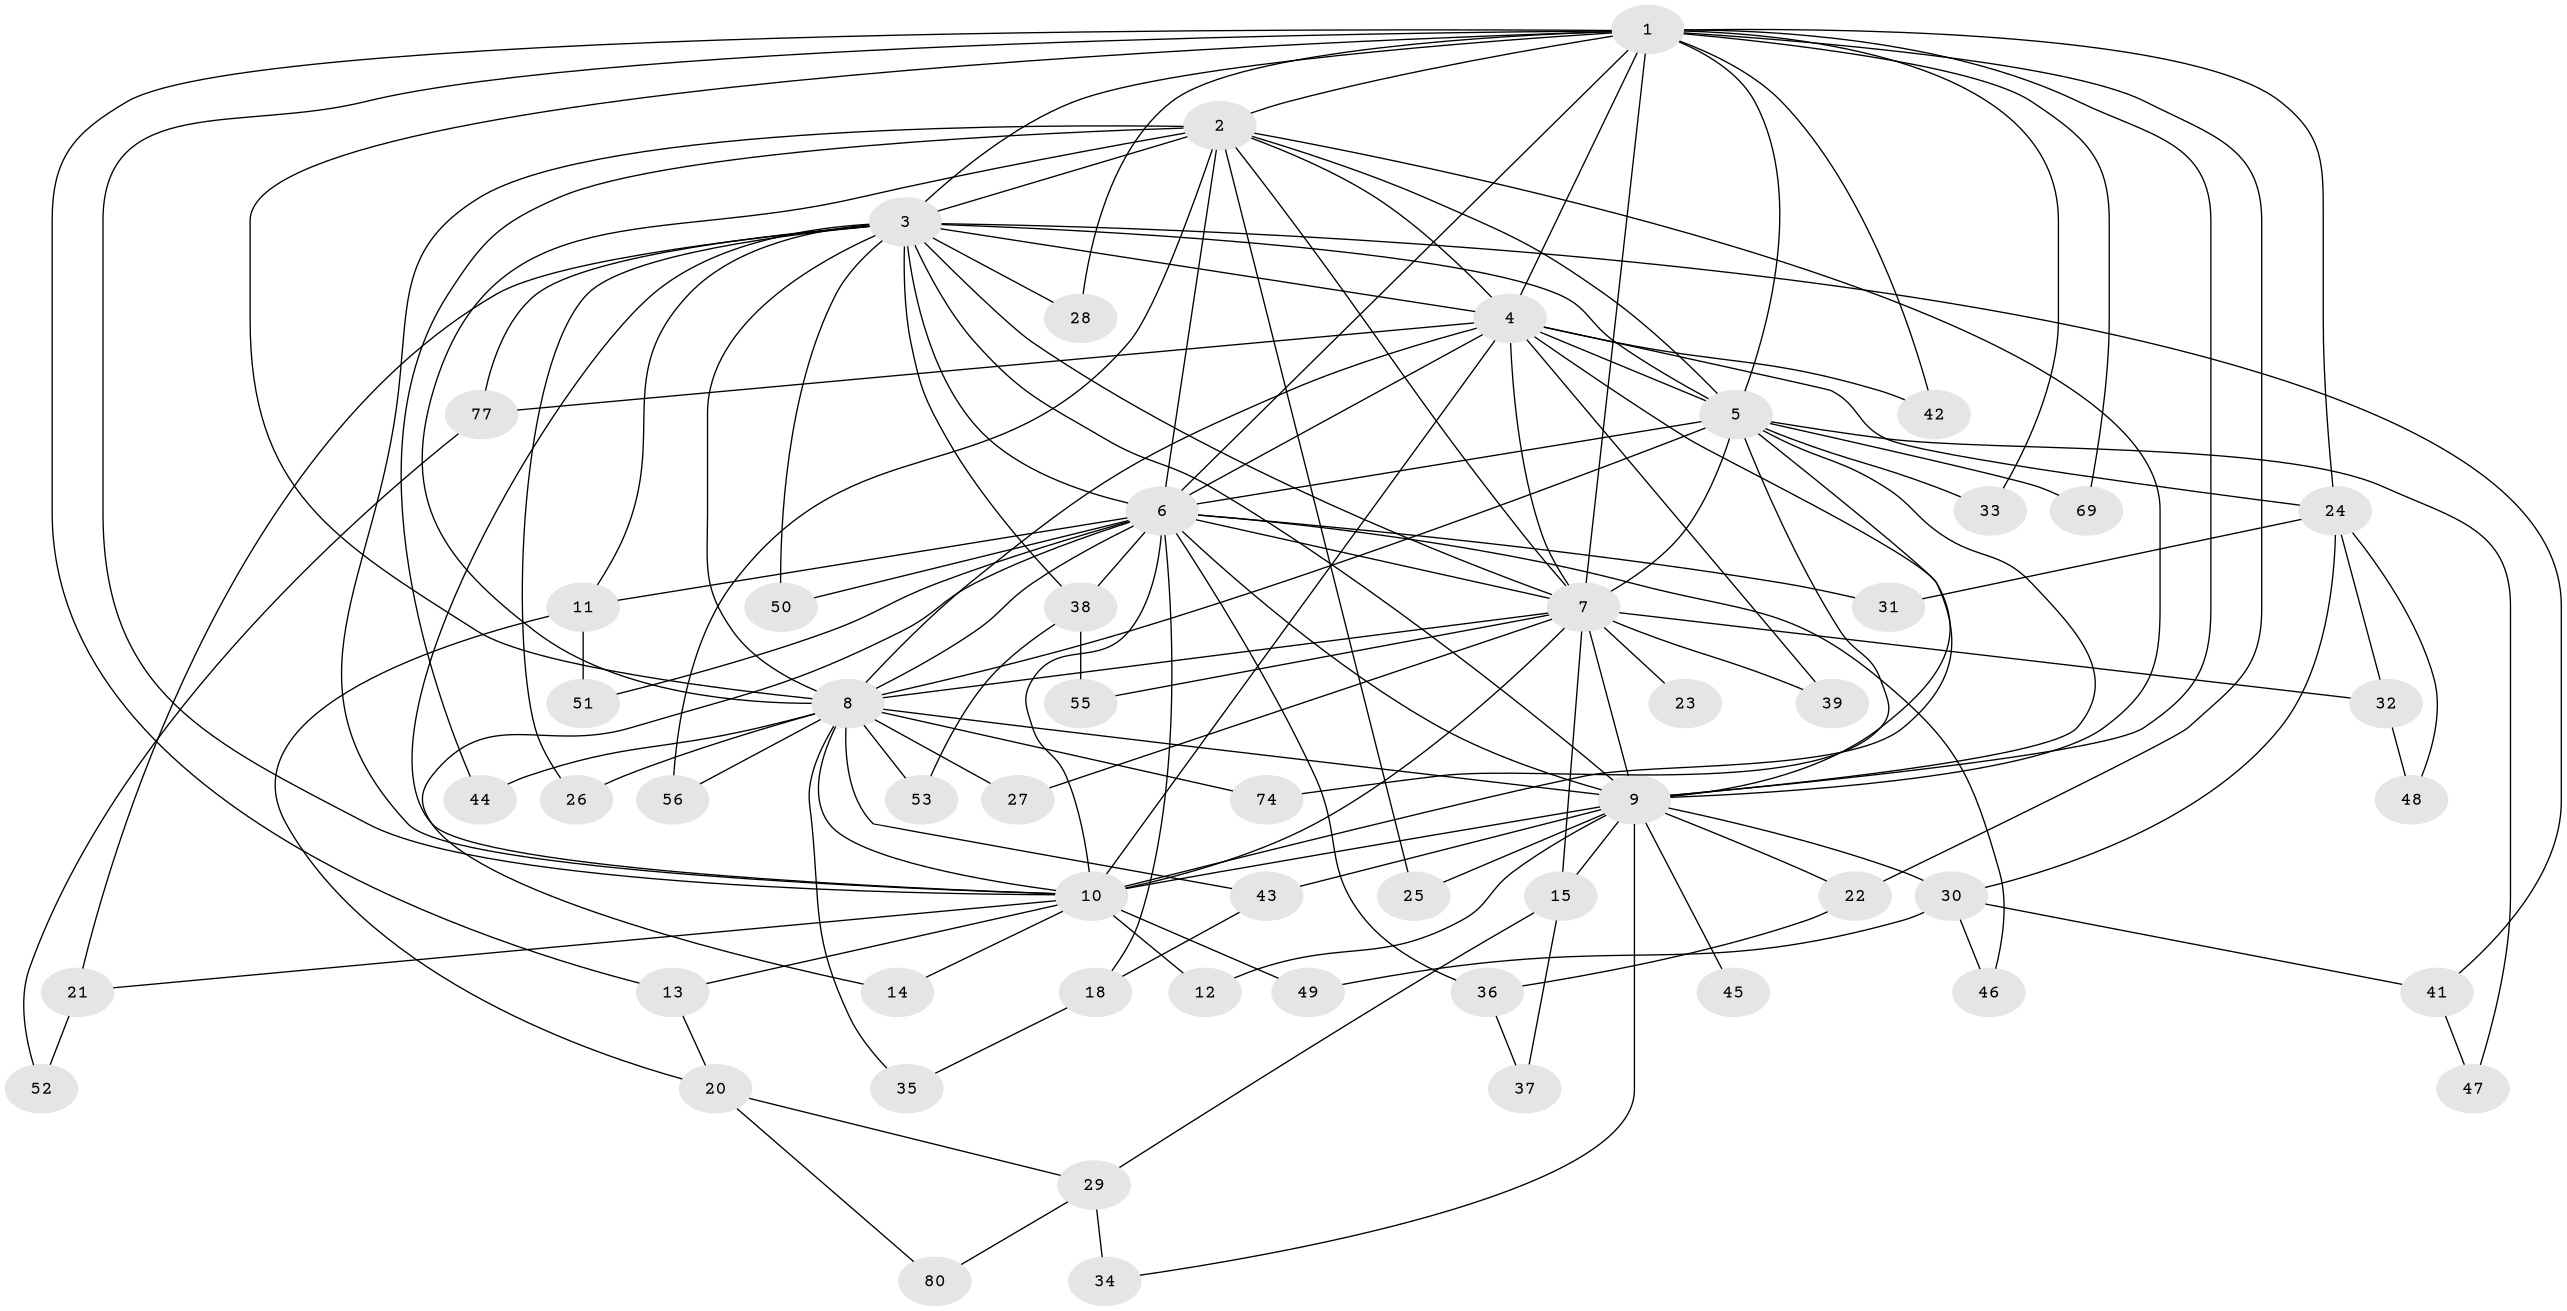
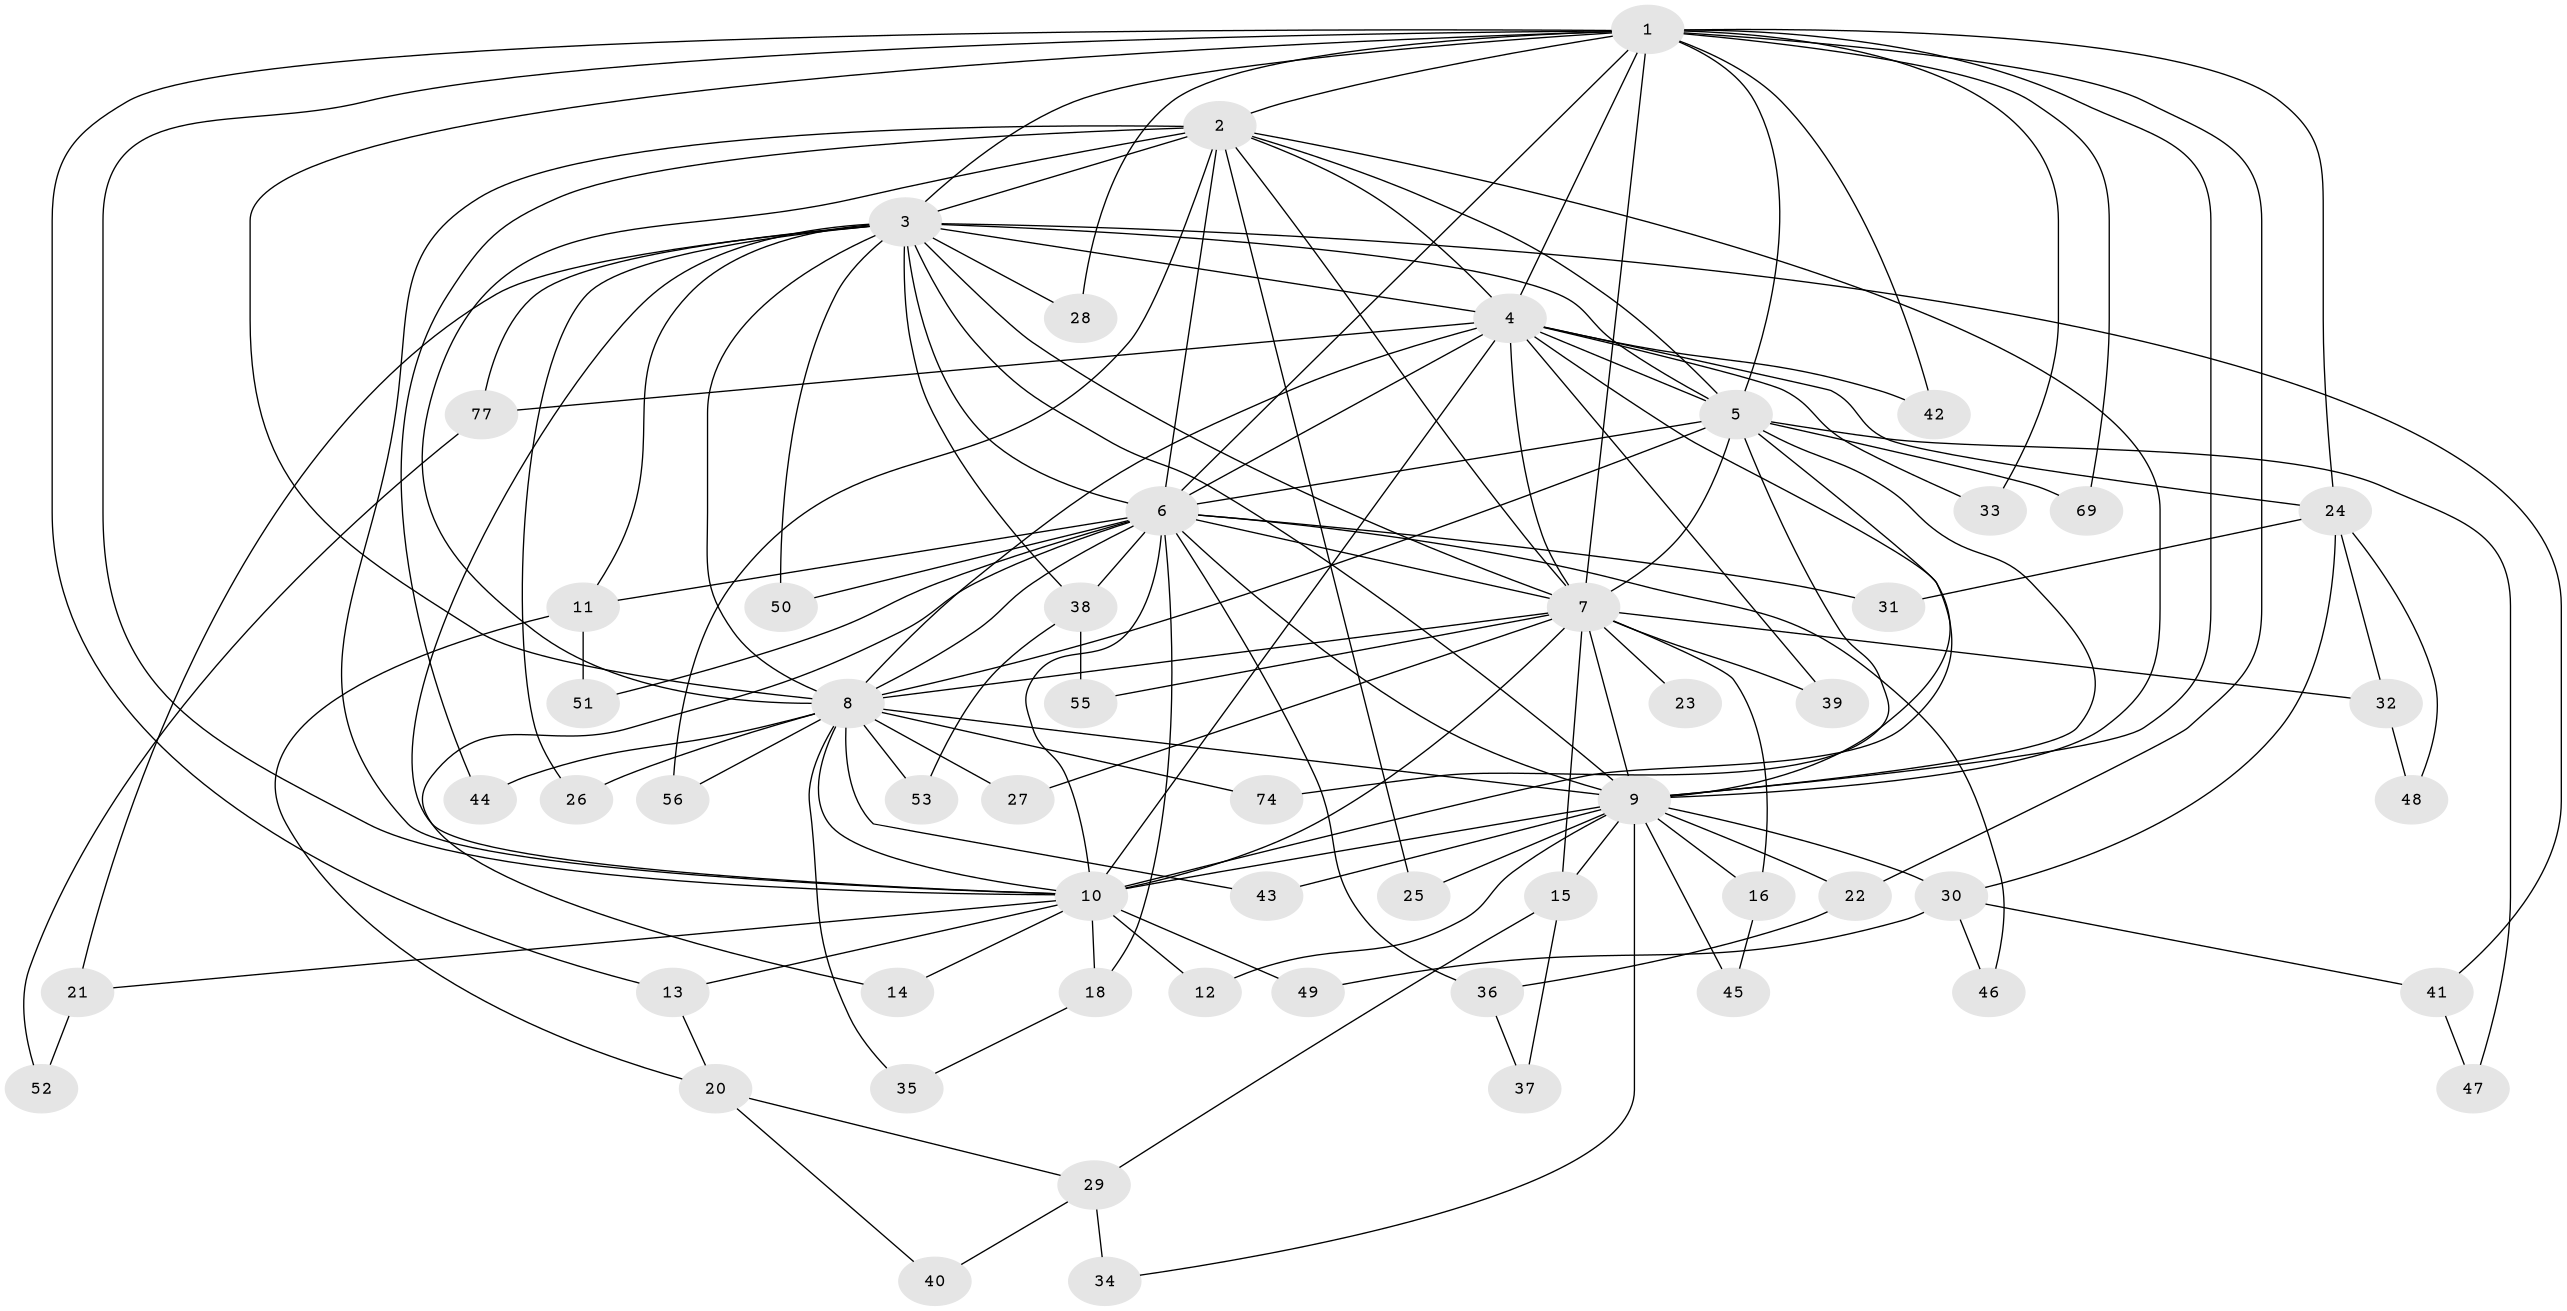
(1863, 463) -> (1776, 387)
none -> (1759, 896)
(1178, 946) -> (1093, 944)
(935, 1281) -> (935, 1281)
